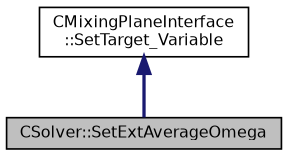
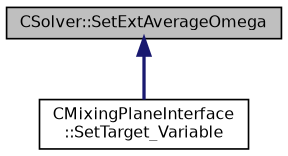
(144, 96) -> (144, 78)
